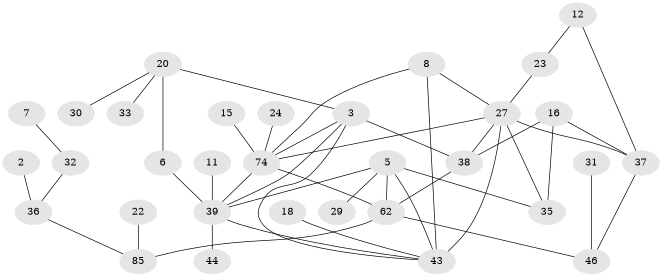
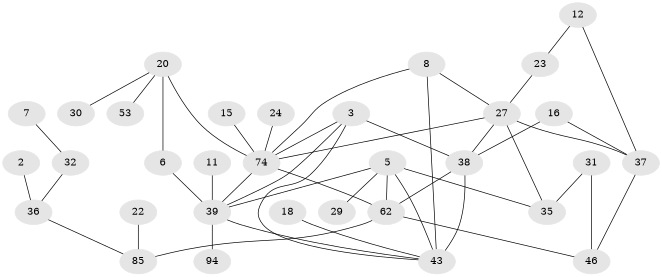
(257, 89) -> (200, 124)
(125, 114) -> (125, 114)
(551, 163) -> (569, 188)
(484, 197) -> (462, 215)
(212, 262) -> (212, 262)
